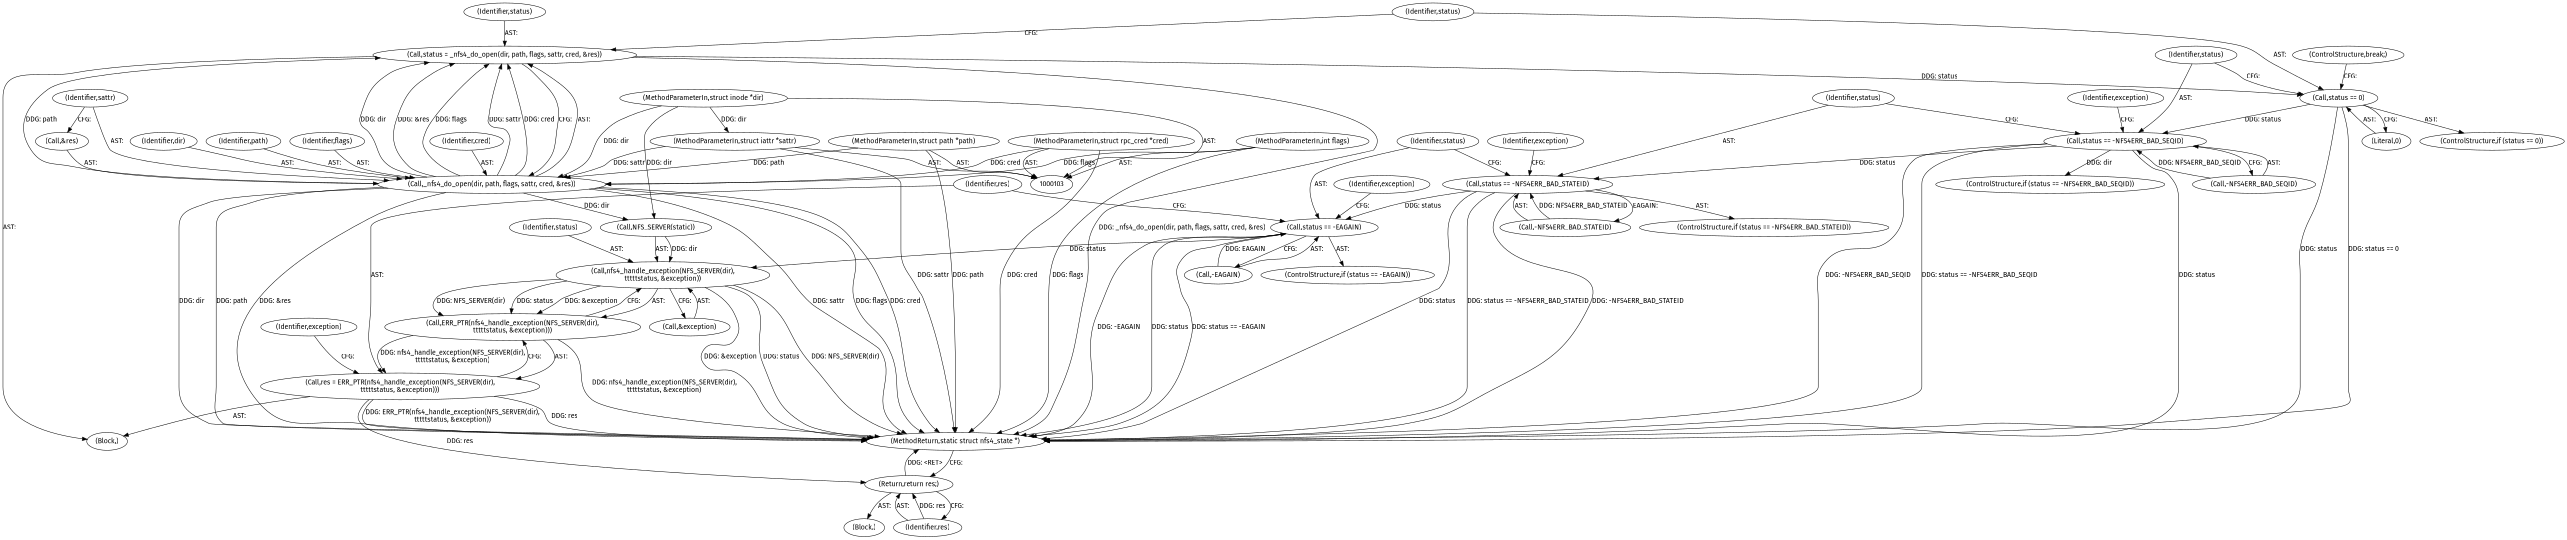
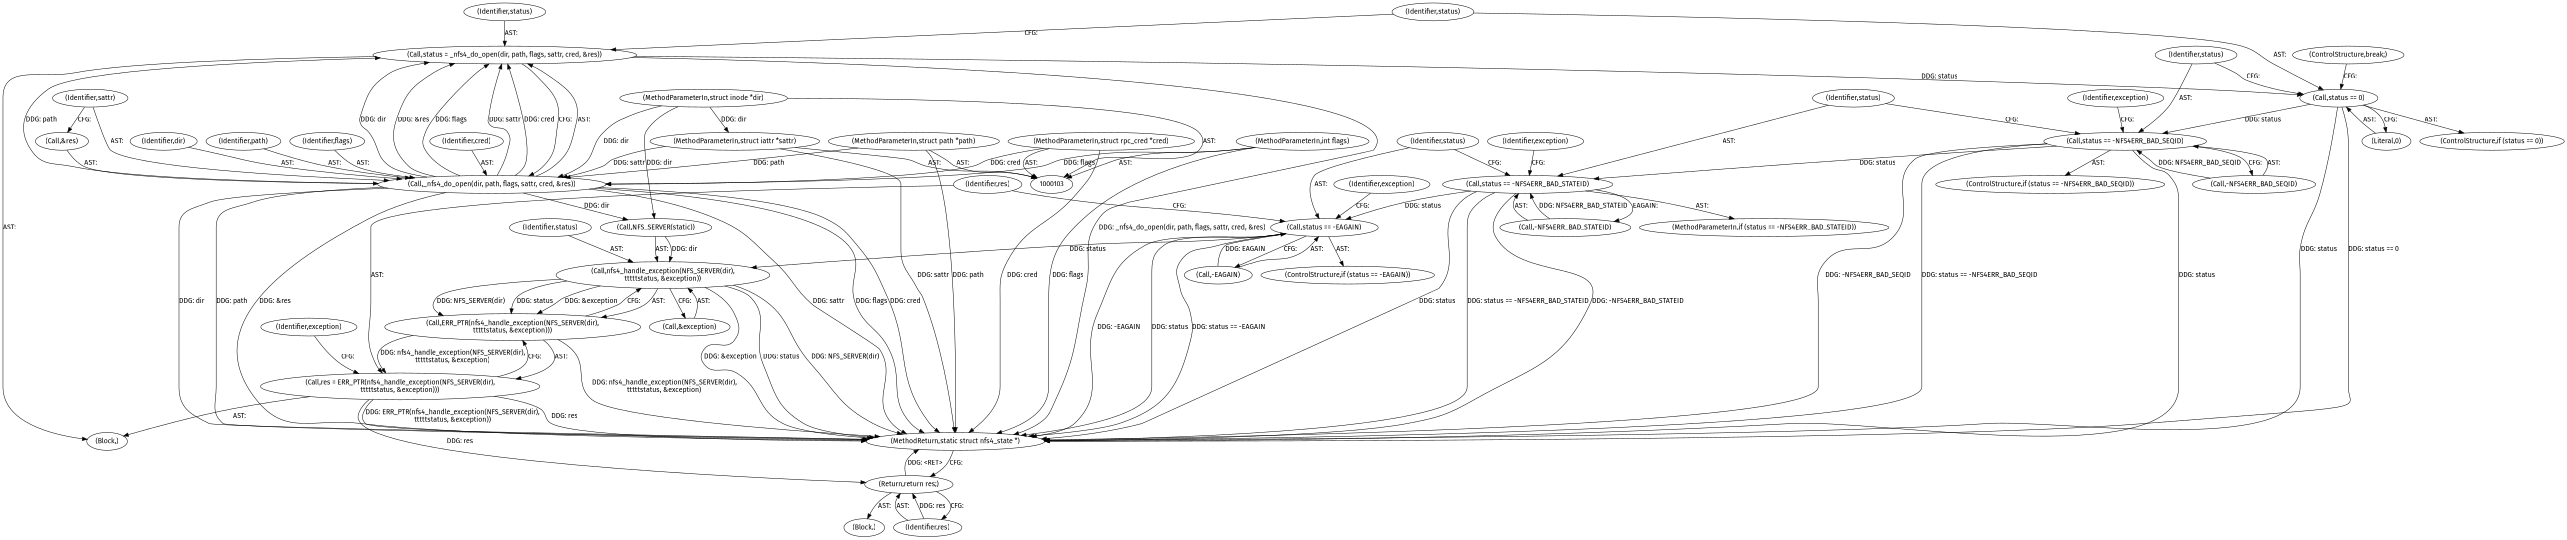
(2099, 163) -> (2099, 163)
(1764, 228) -> (1764, 228)
